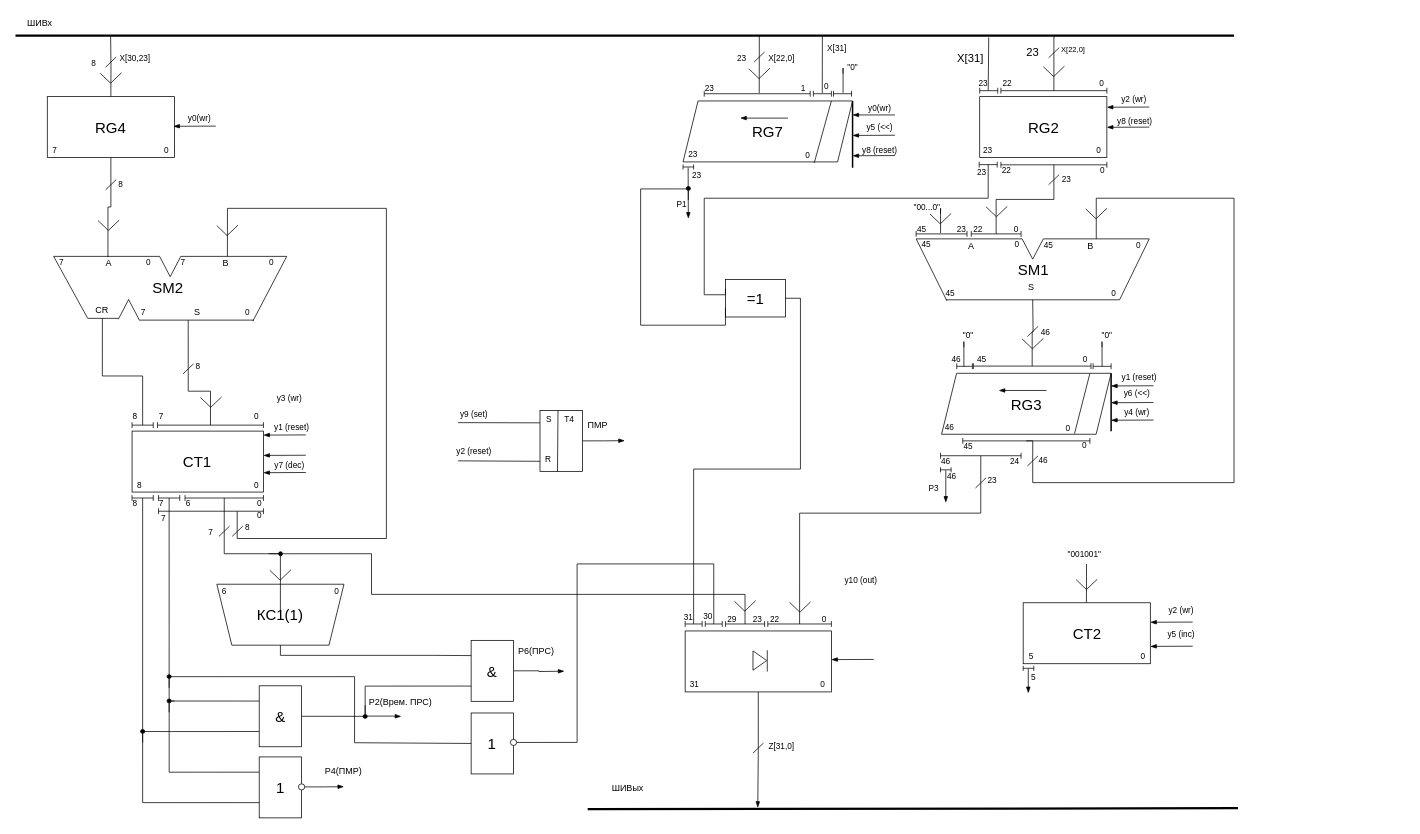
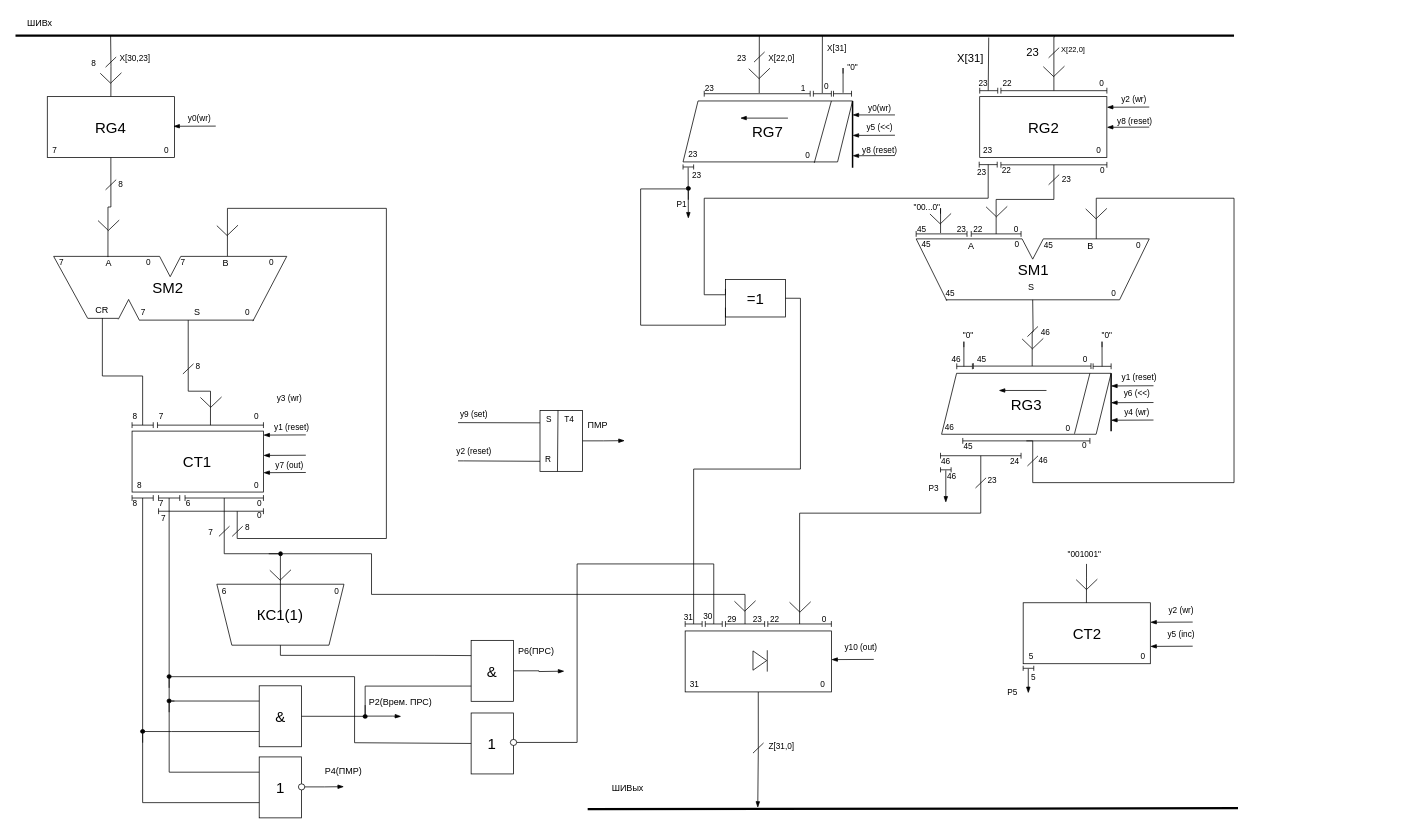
(290, 465) -> (290, 465)
(861, 580) -> (861, 648)
none -> (1012, 692)
